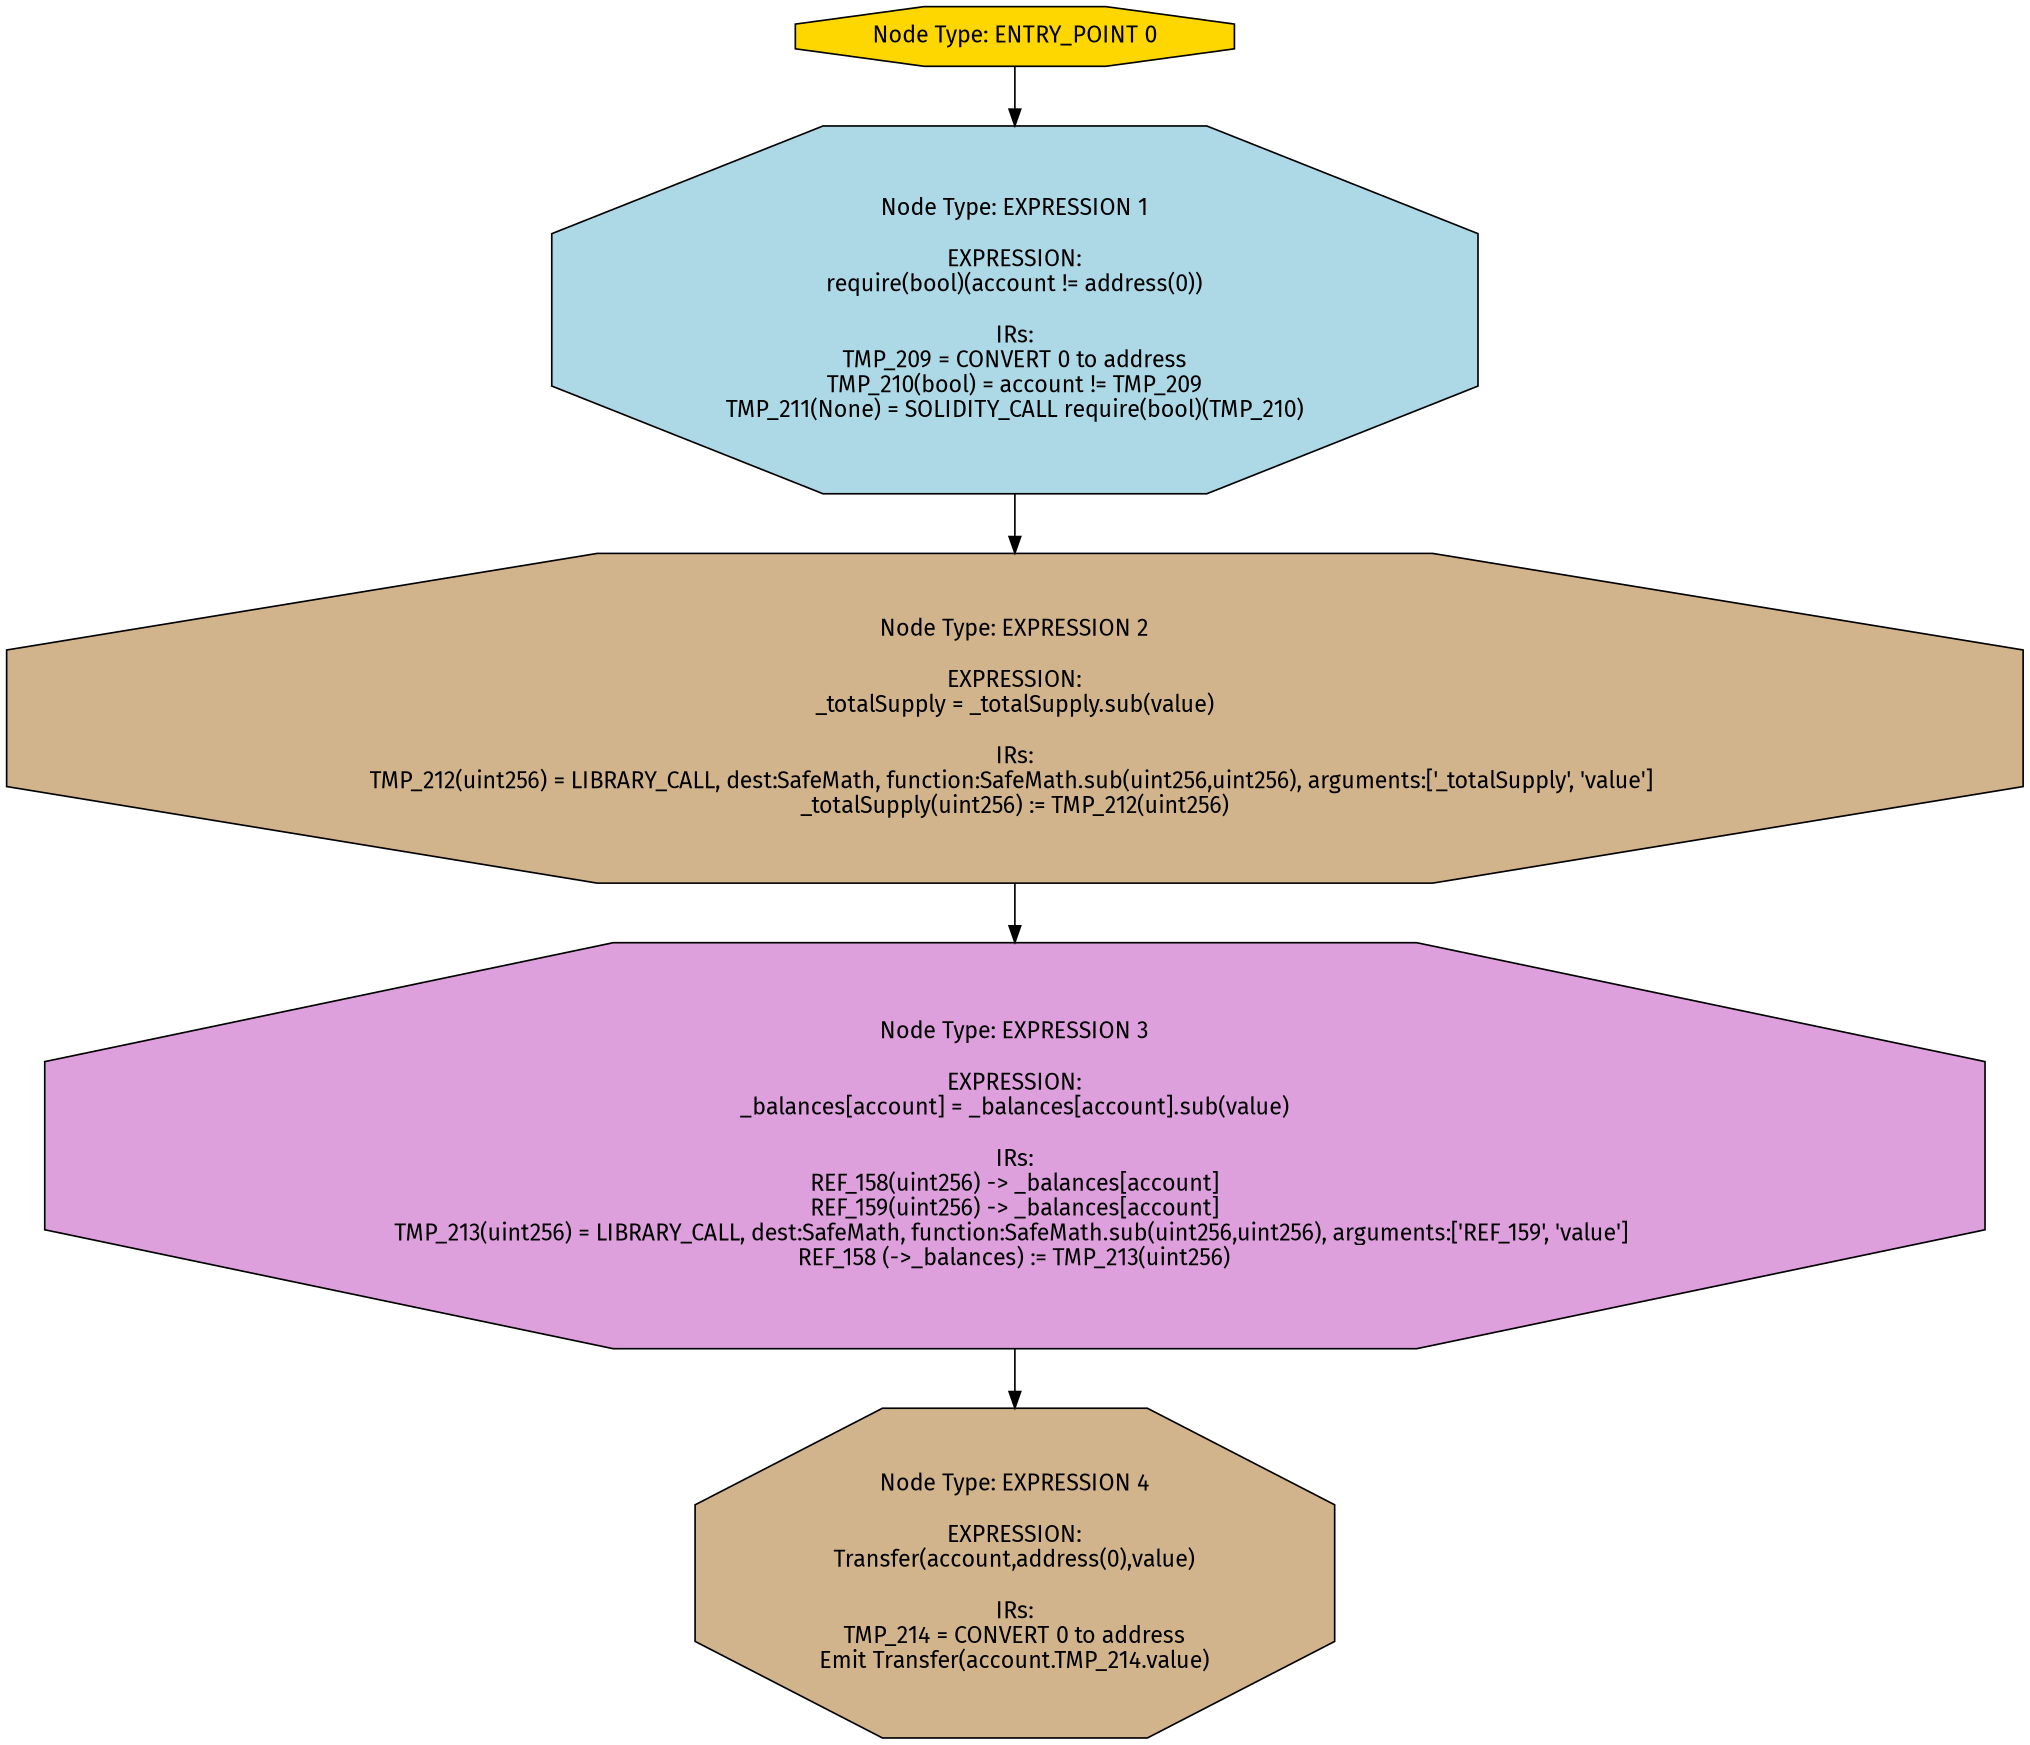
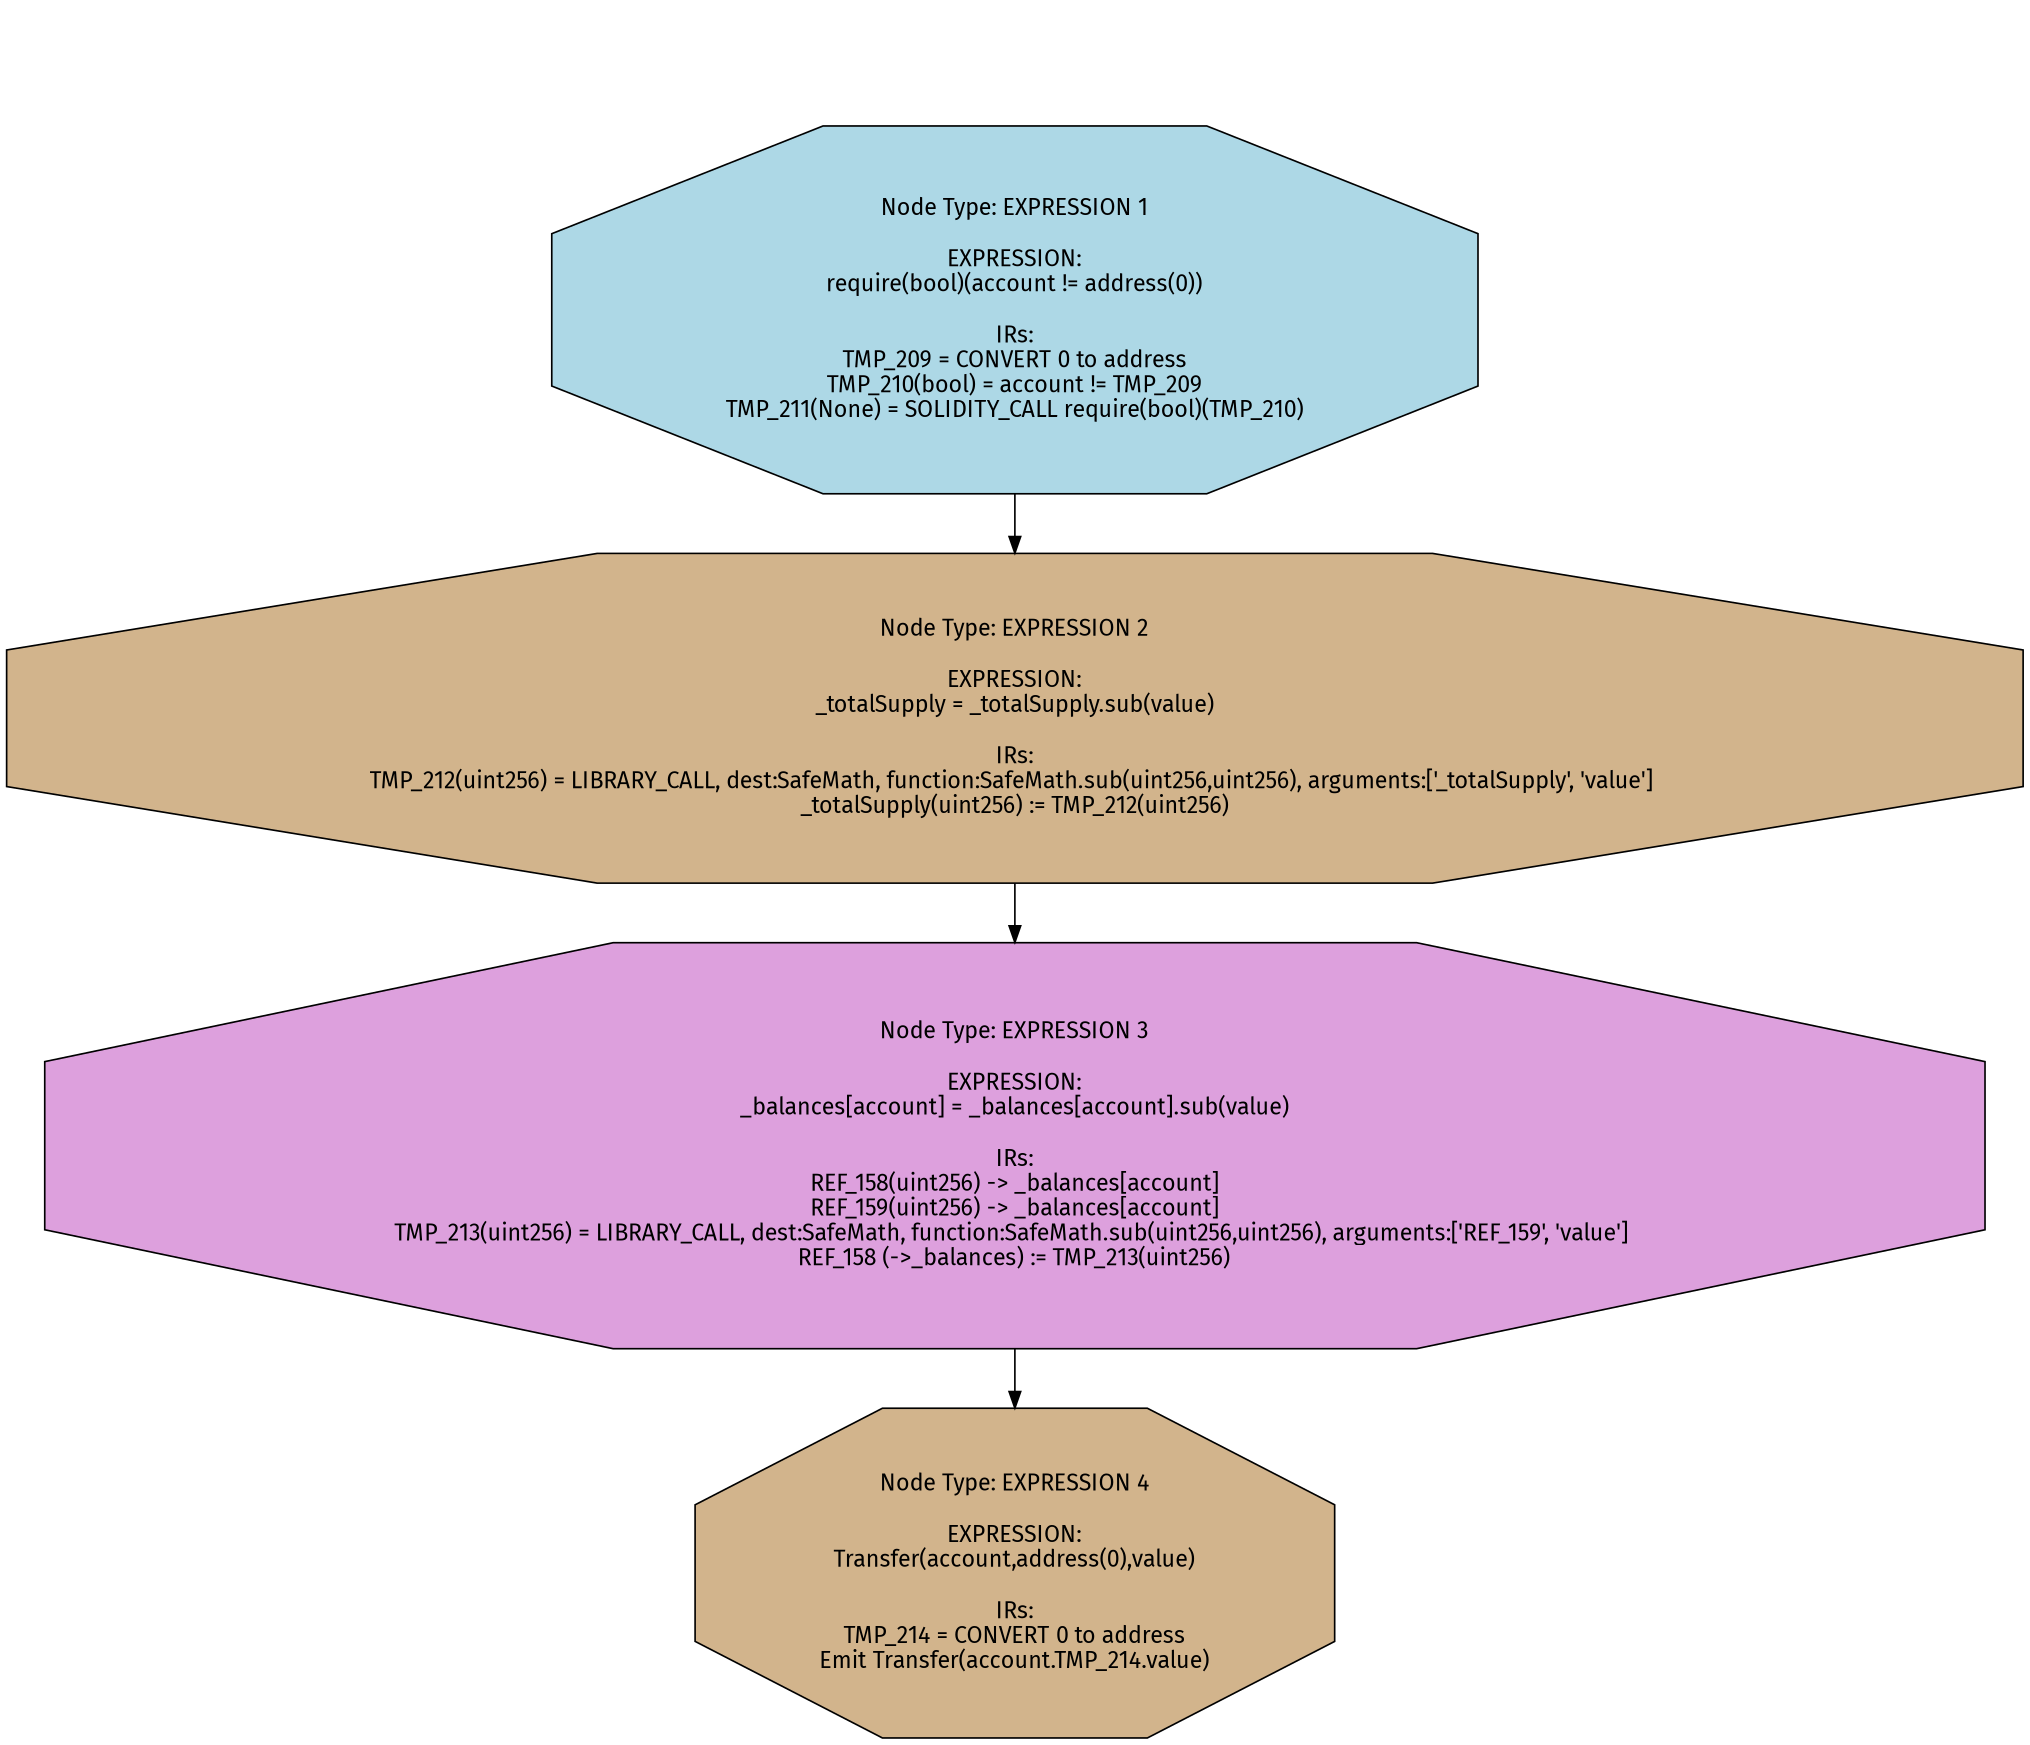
(1015, 36) -> none
